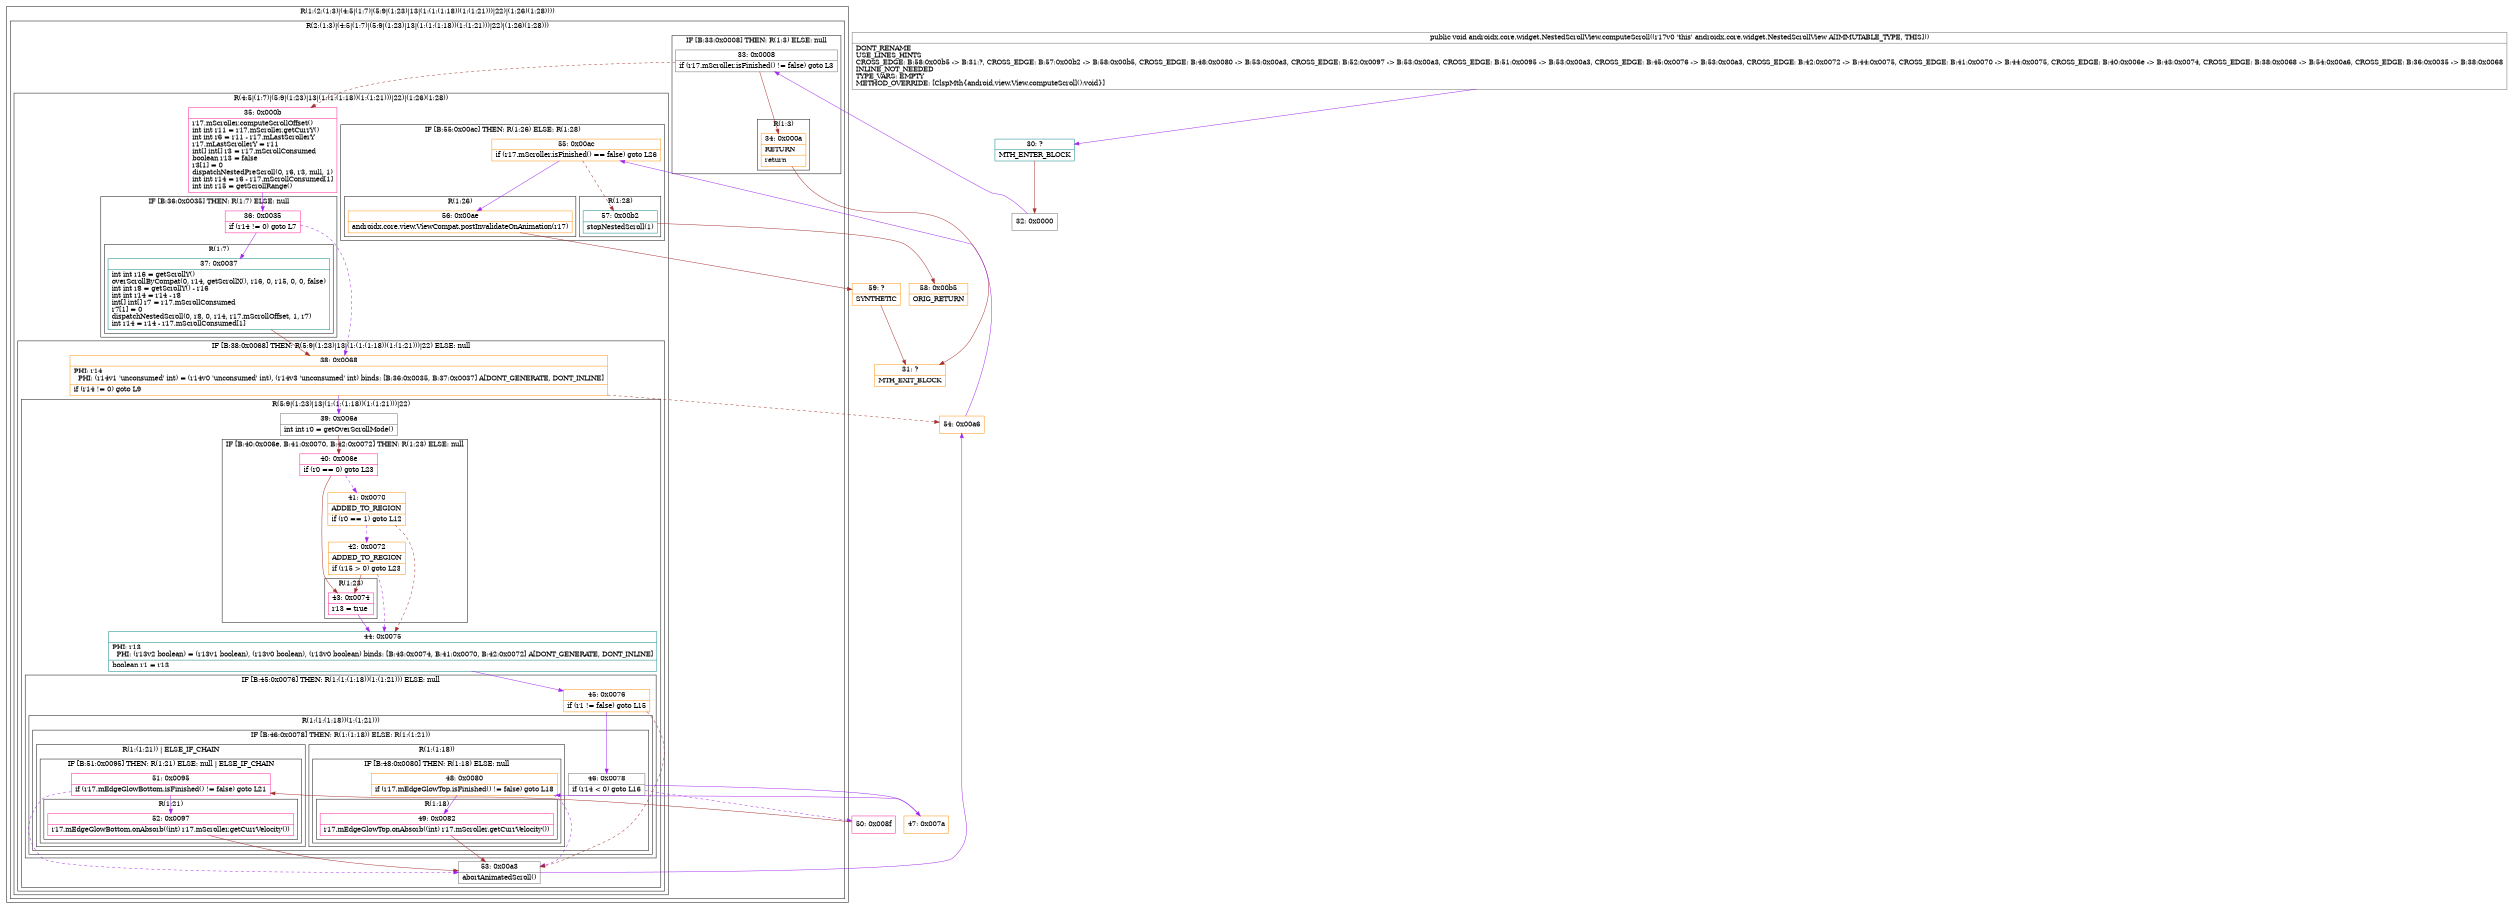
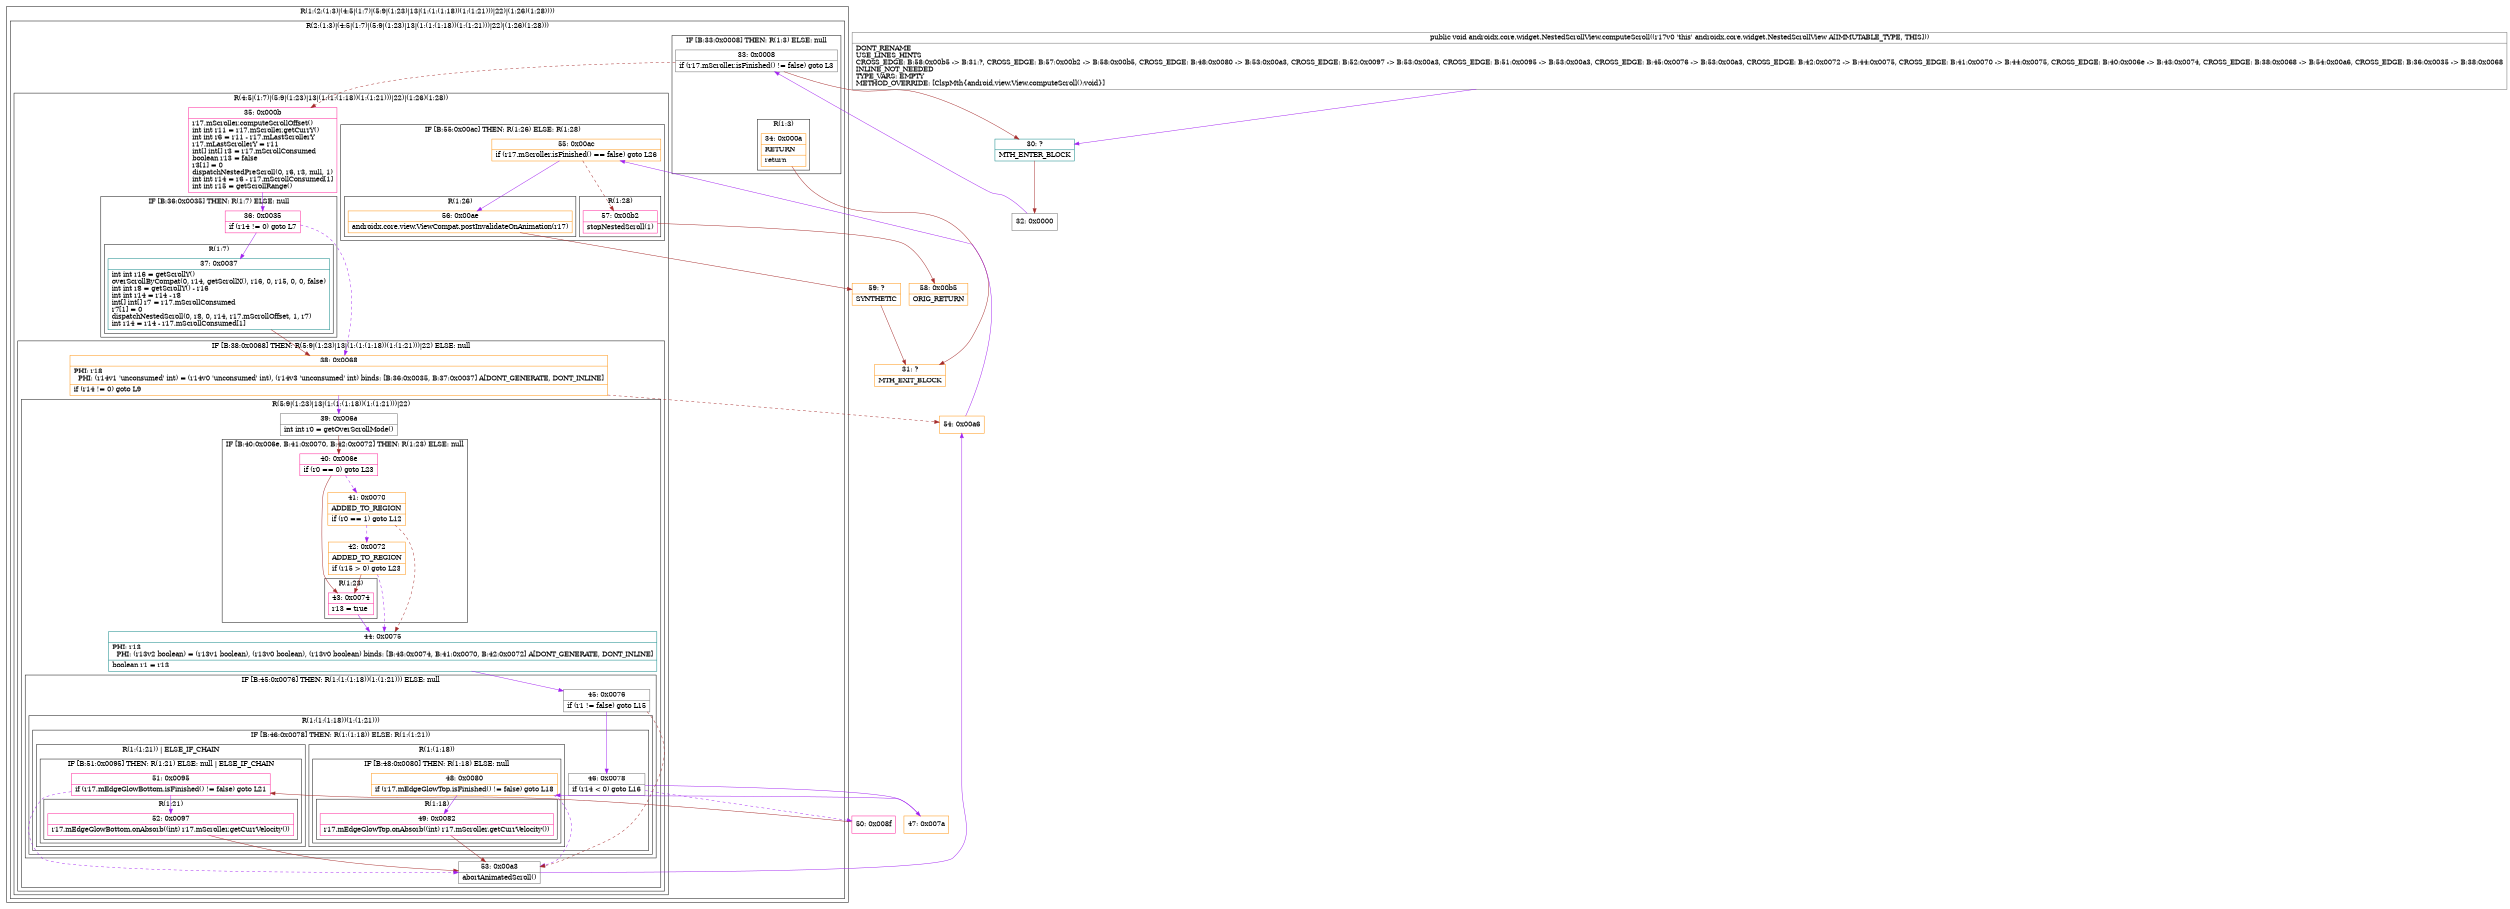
(768, 100) -> (903, 90)
(620, 222) -> (620, 222)
(89, 371) -> (89, 371)
(607, 701) -> (607, 701)
